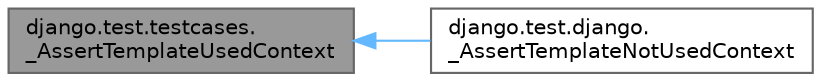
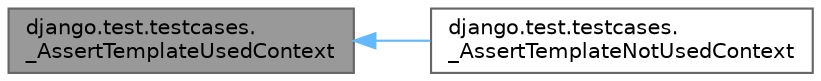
(622, 41) -> (622, 41)
